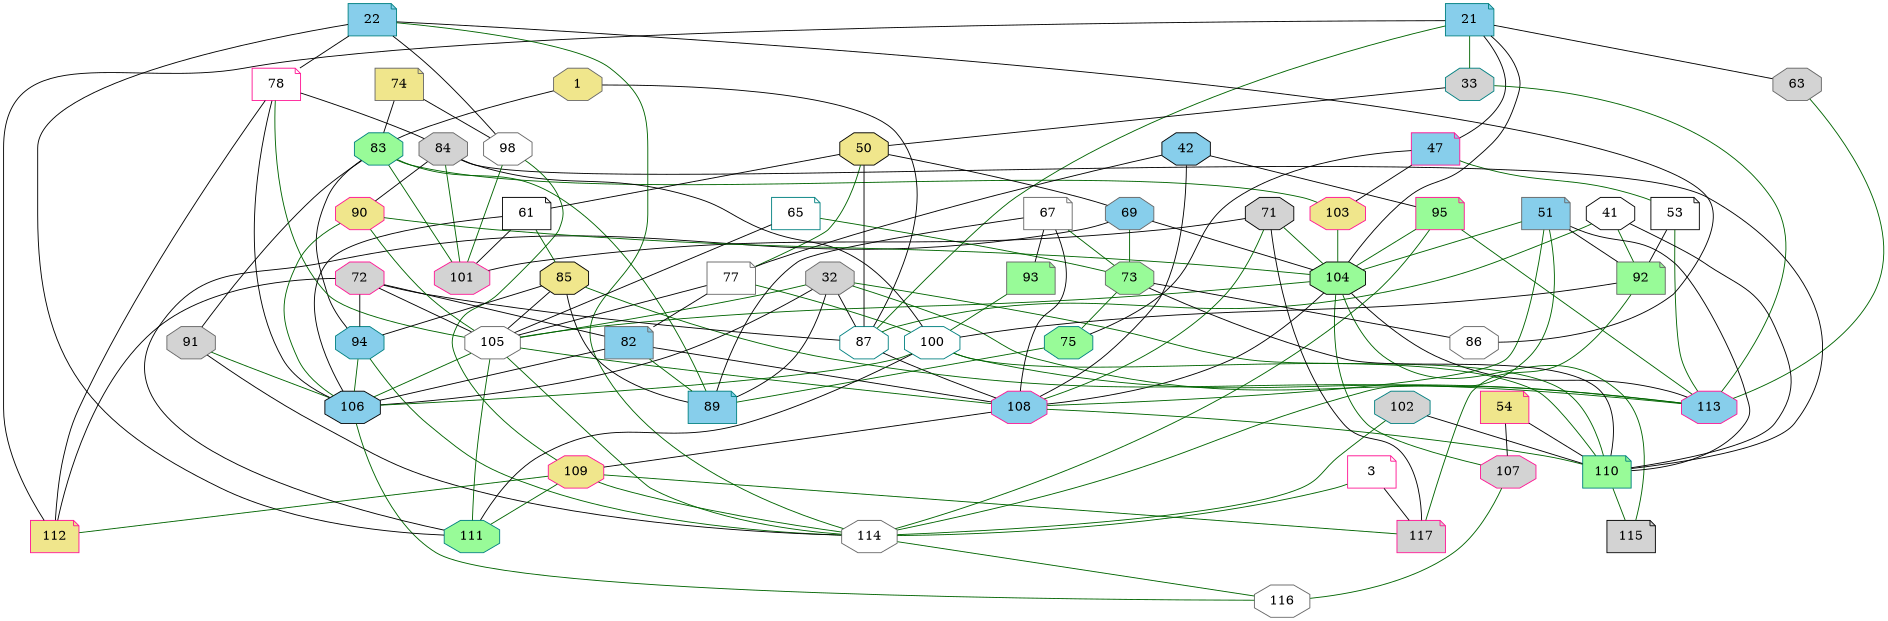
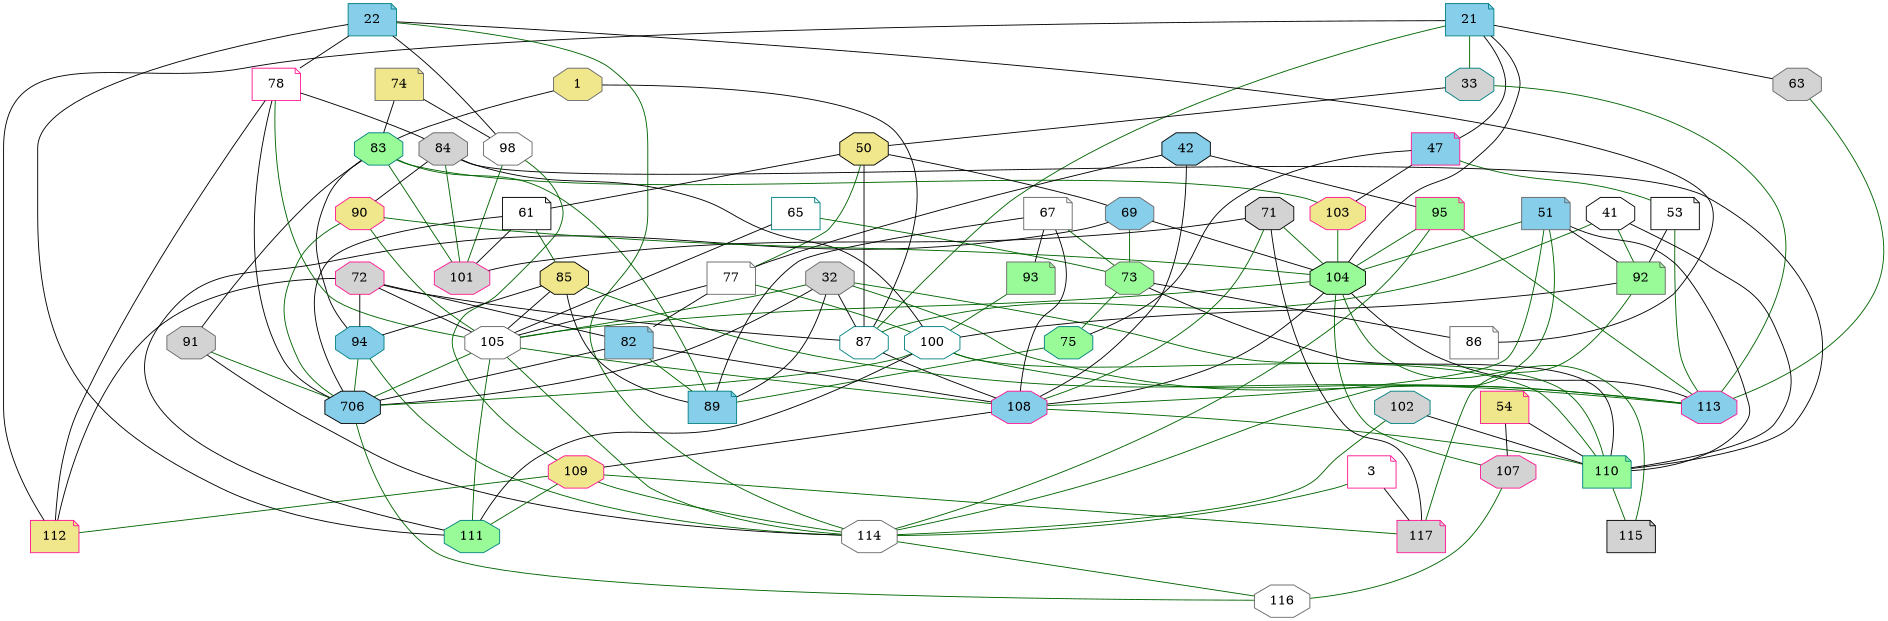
(1474, 343) -> (1474, 343)
(353, 407) -> (353, 407)
